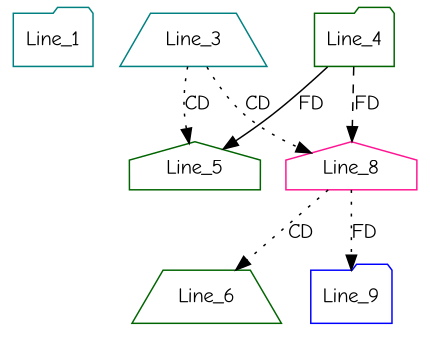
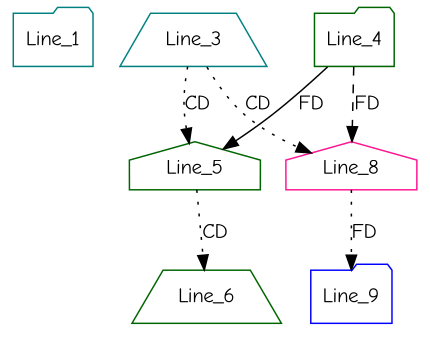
(288, 225) -> (200, 223)
